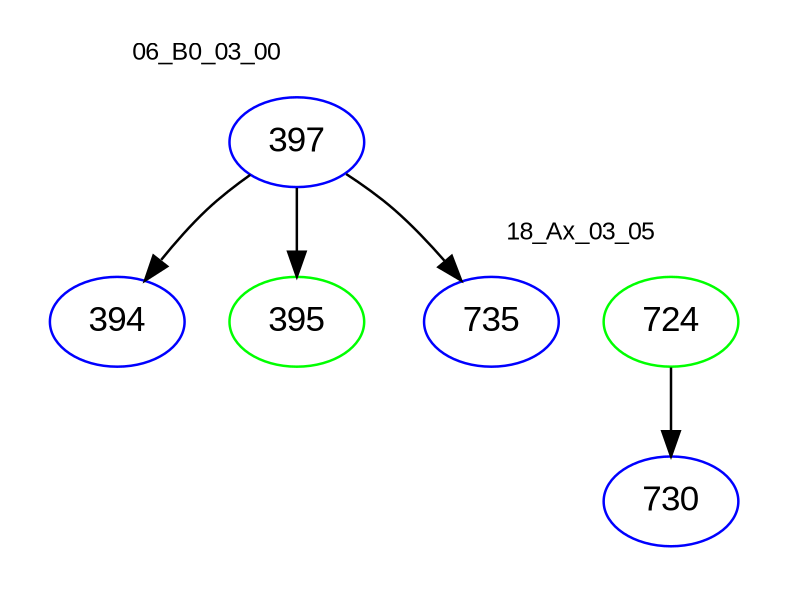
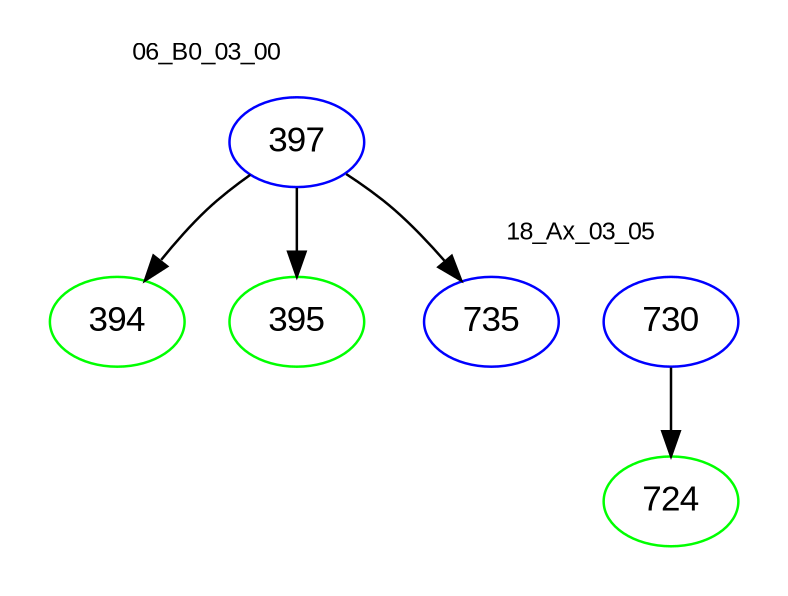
(117, 322) -> (117, 322)
(671, 399) -> (671, 399)
